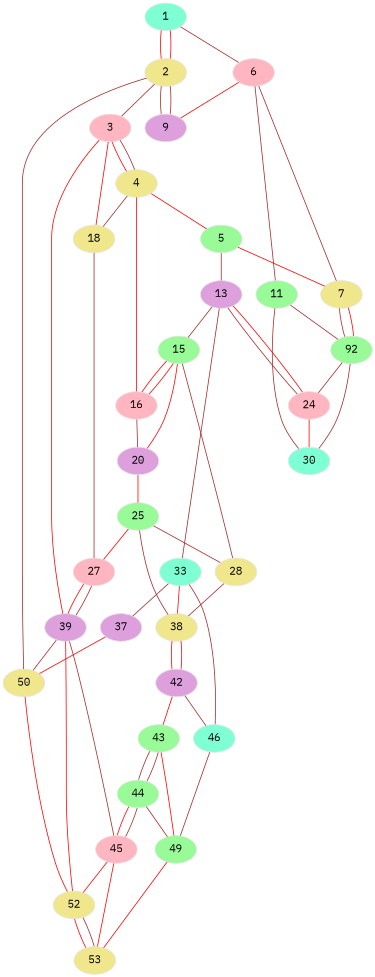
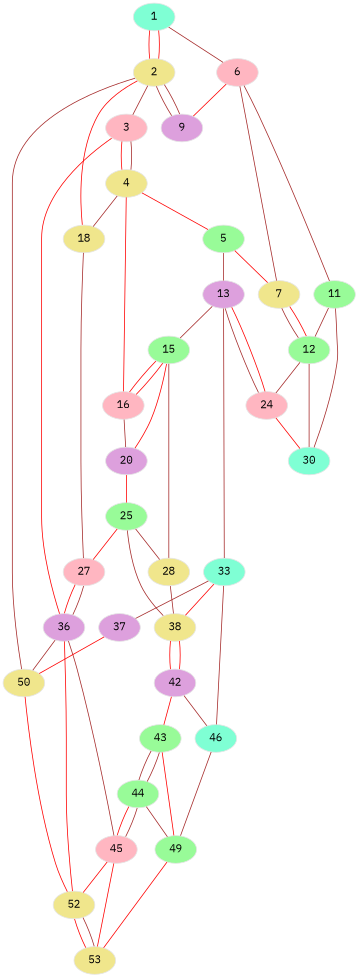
(102, 183) -> (87, 143)
(352, 350) -> (309, 350)
(66, 627) -> (64, 627)
